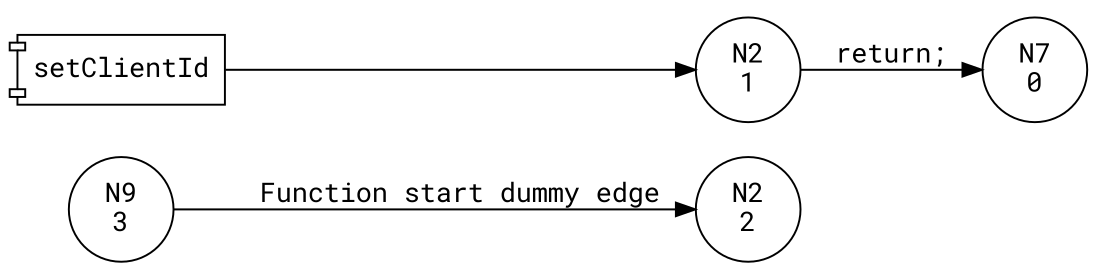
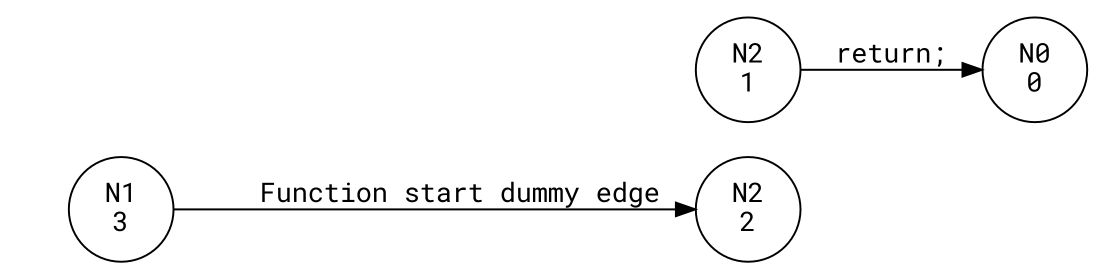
(121, 70) -> none
(1035, 70) -> (1035, 70)
(121, 209) -> (121, 209)
